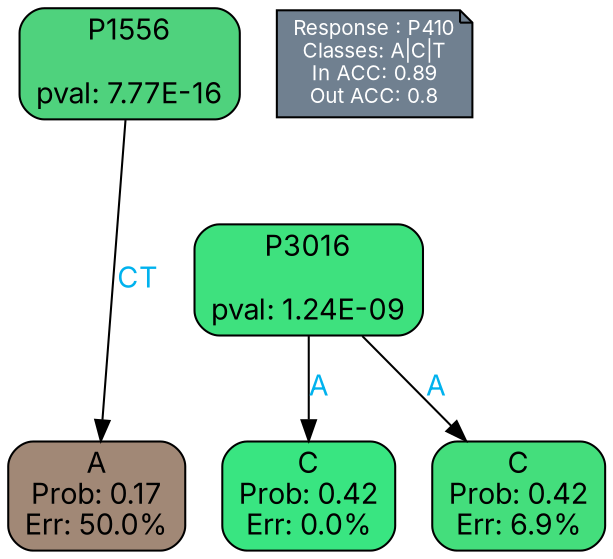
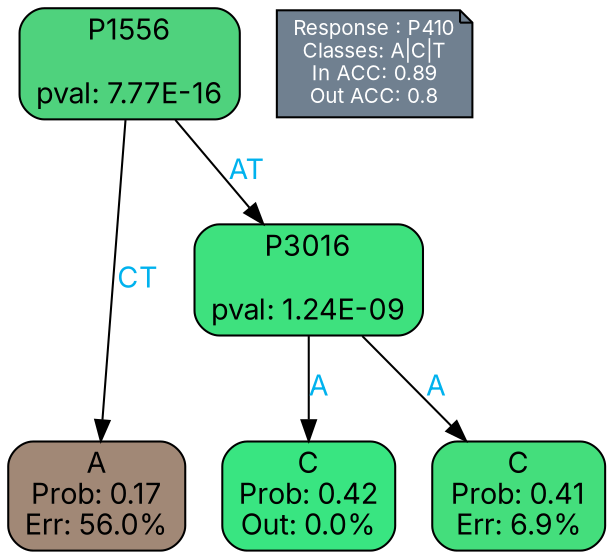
none -> (212, 164)
(97, 496) -> (97, 496)
(309, 496) -> (309, 496)
(519, 496) -> (519, 496)
